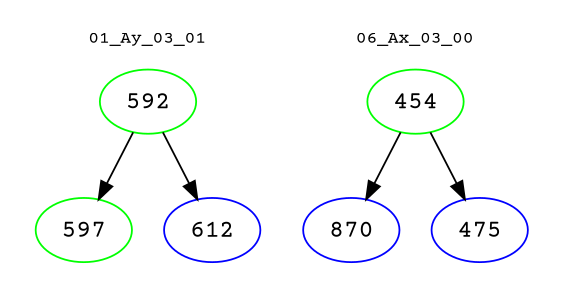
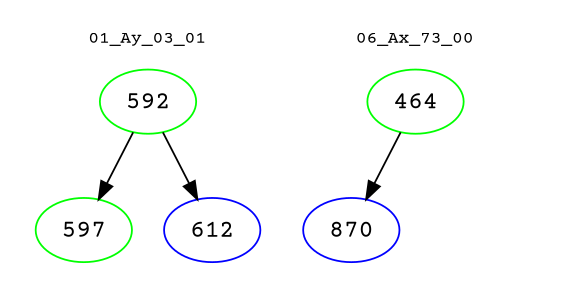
(416, 38) -> (416, 38)
(416, 102) -> (416, 102)
(480, 230) -> none
